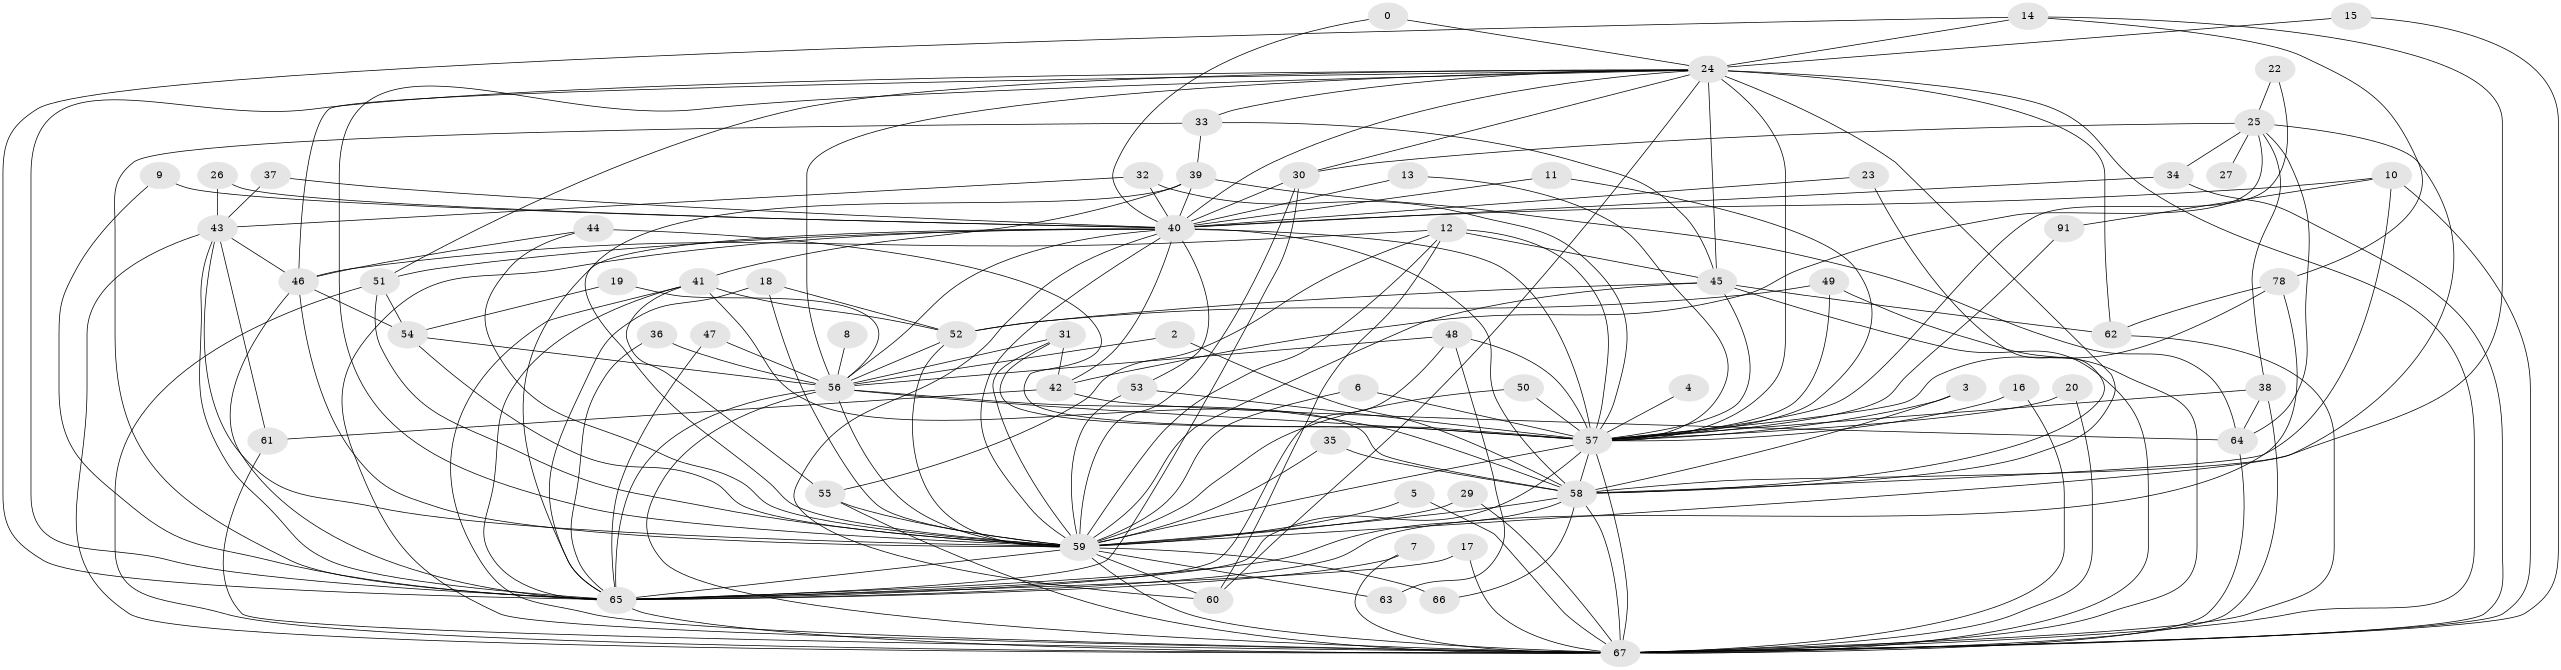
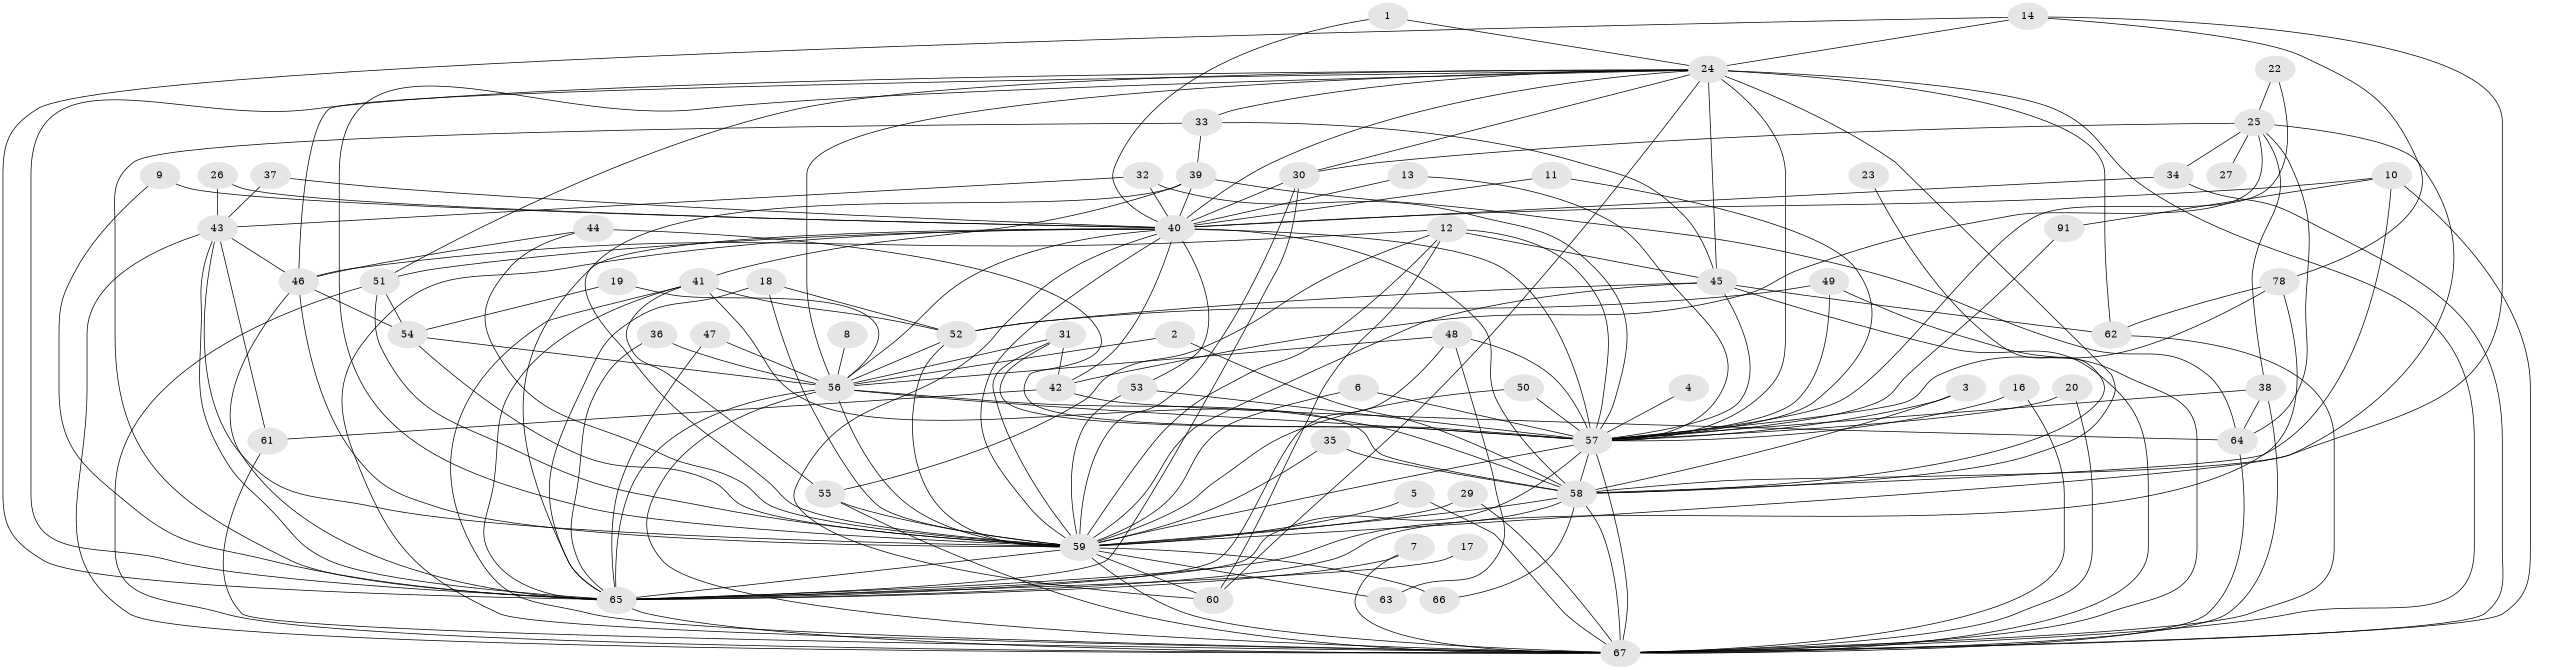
(1388, 16) -> (1388, 16)
(2351, 16) -> none
(1522, 202) -> none
(1519, 628) -> none
